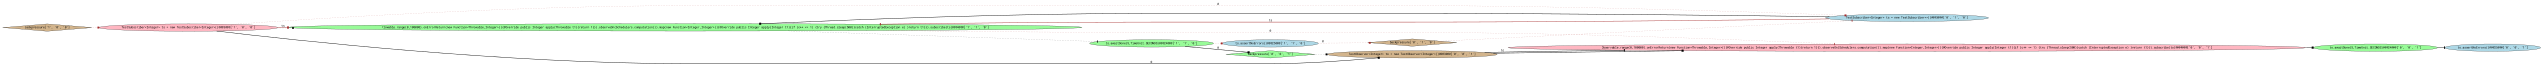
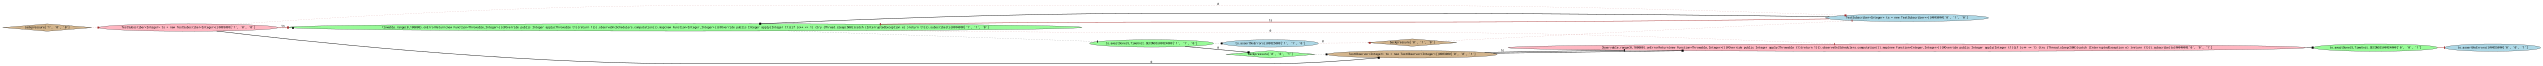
(1217, 43) -> (1217, 43)
(2441, 48) -> (2441, 48)
